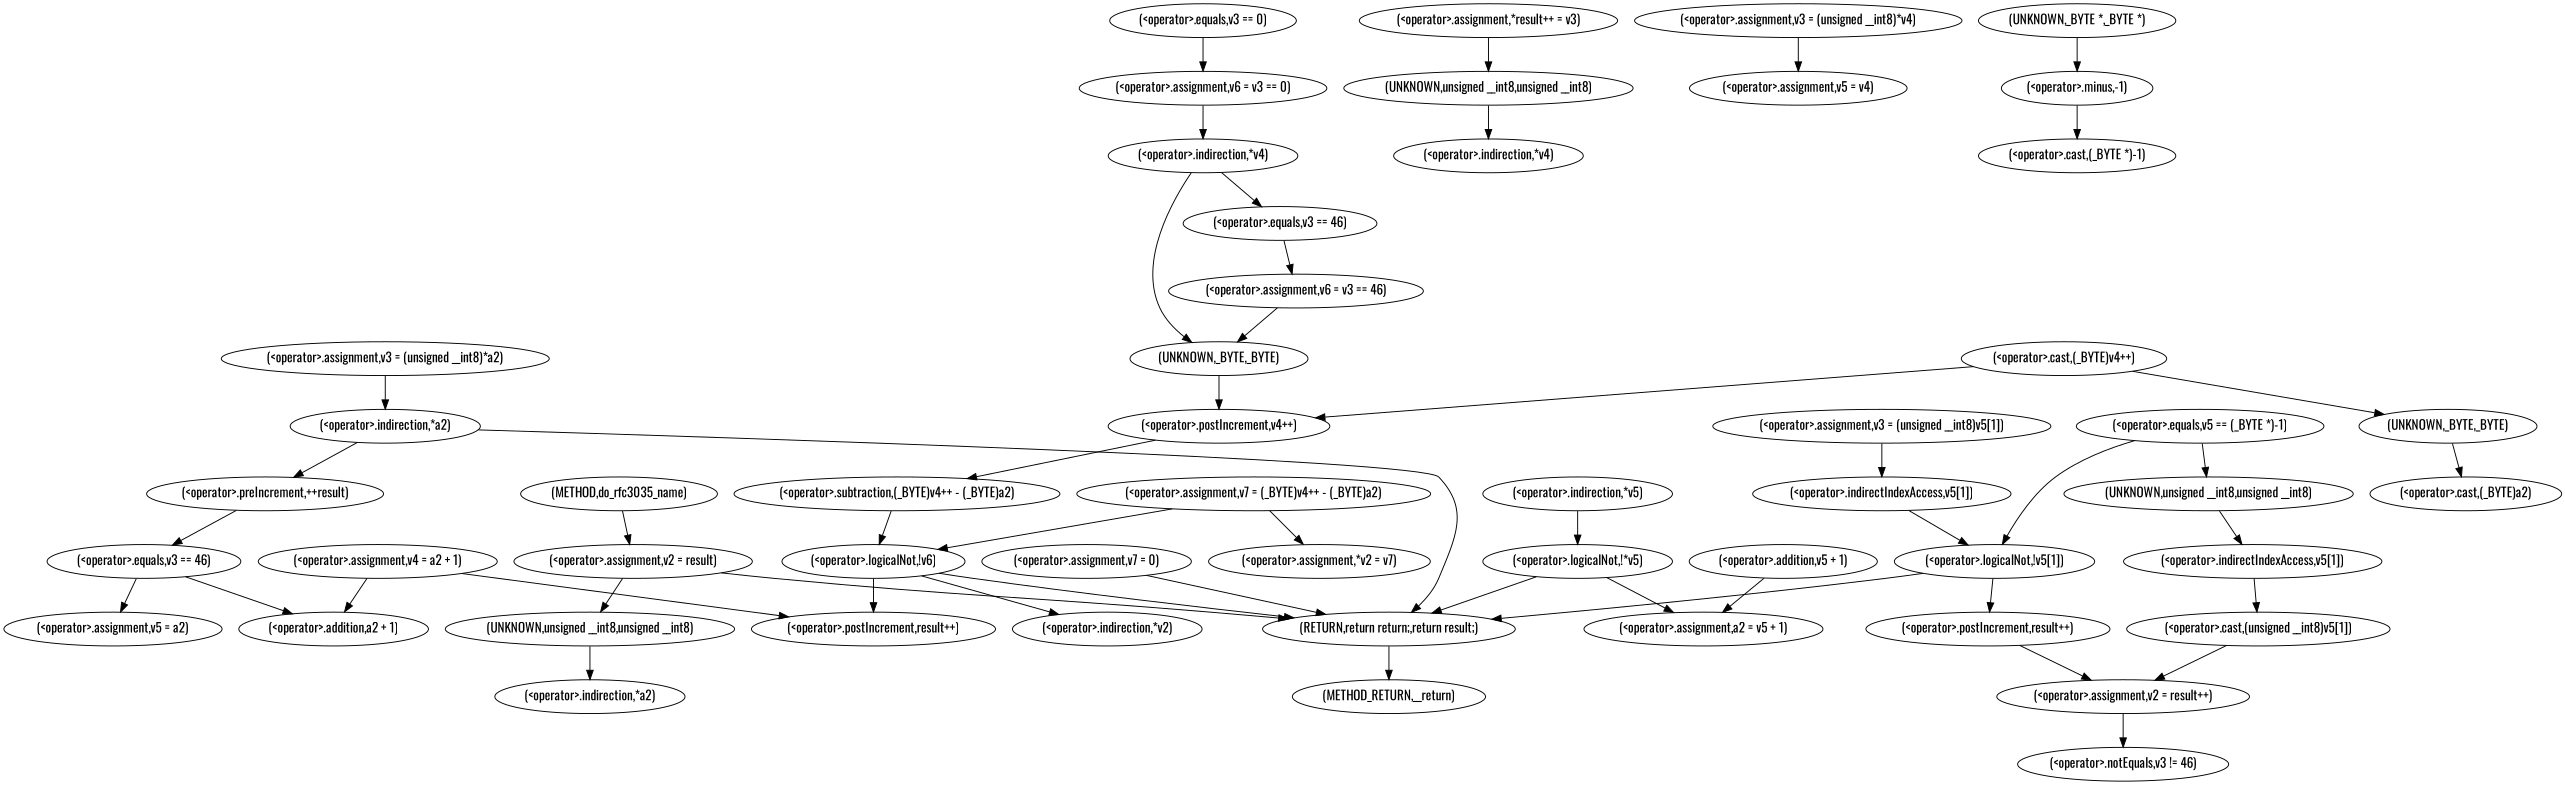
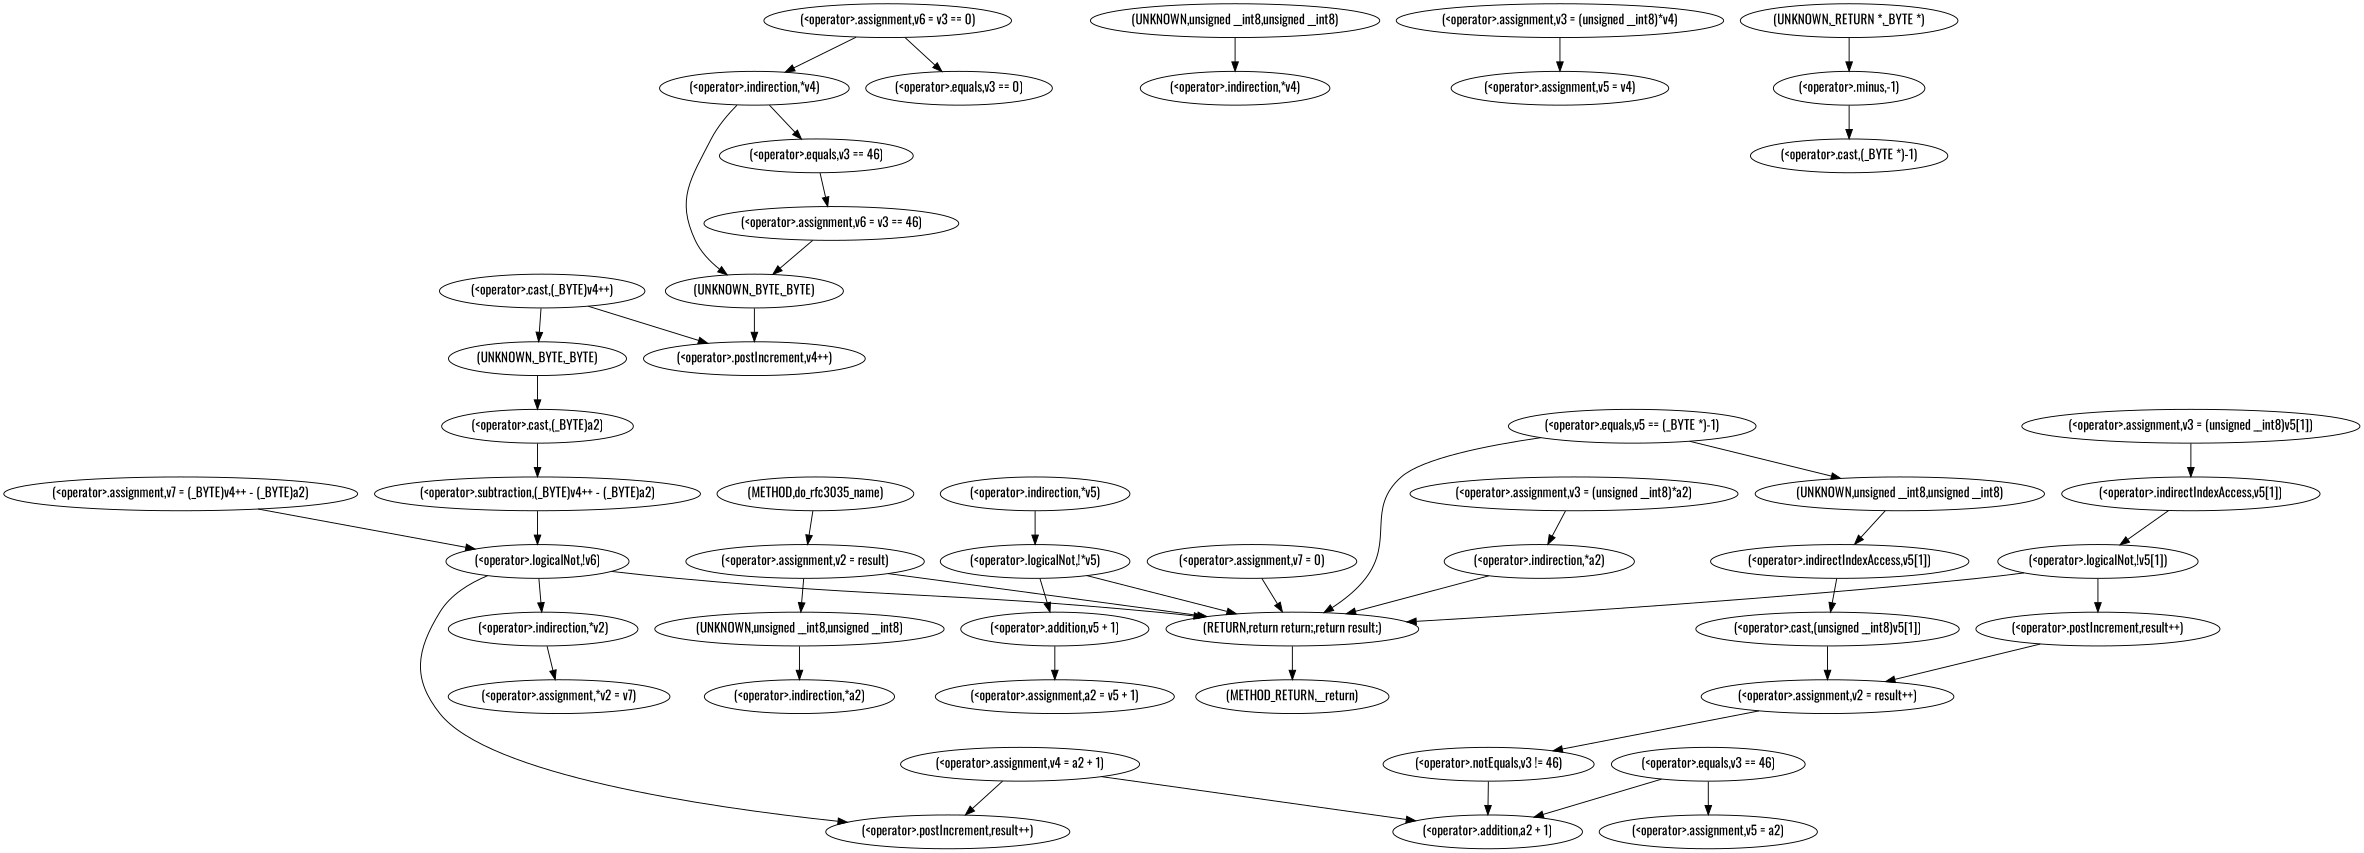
(1488, 21) -> none
(2077, 21) -> (1849, 21)
(1203, 50) -> (920, 51)
(1066, 458) -> (537, 455)
(2060, 474) -> (1398, 480)
(265, 494) -> none
(1283, 524) -> (550, 658)
(1636, 593) -> (1043, 588)
none -> (1488, 793)
